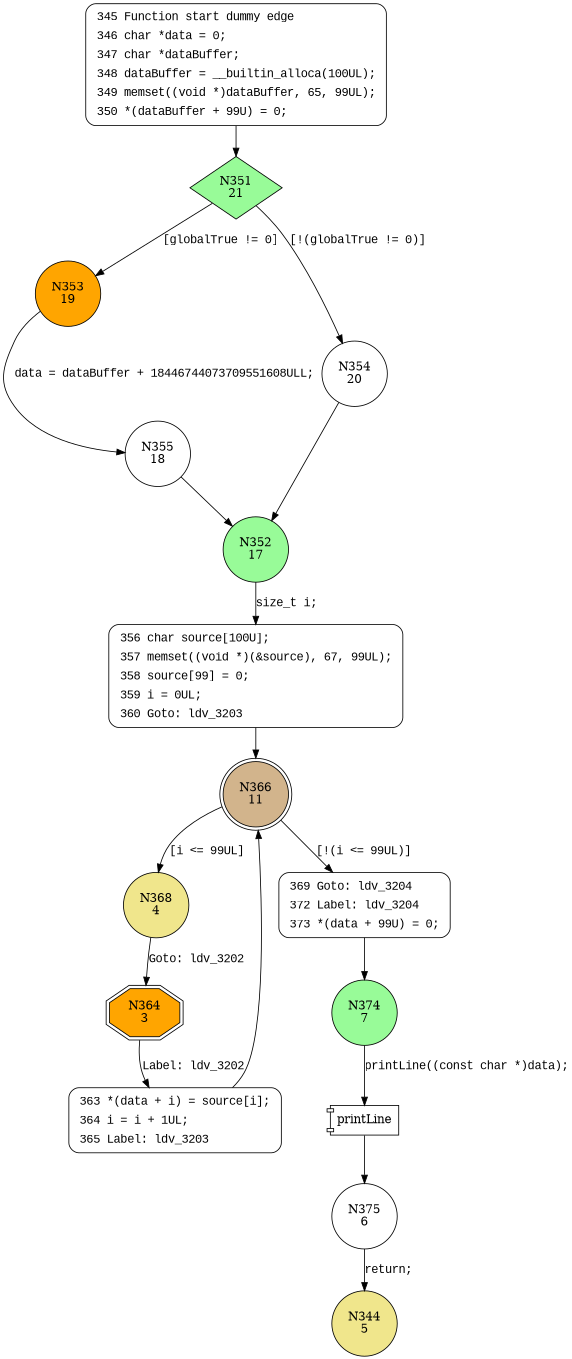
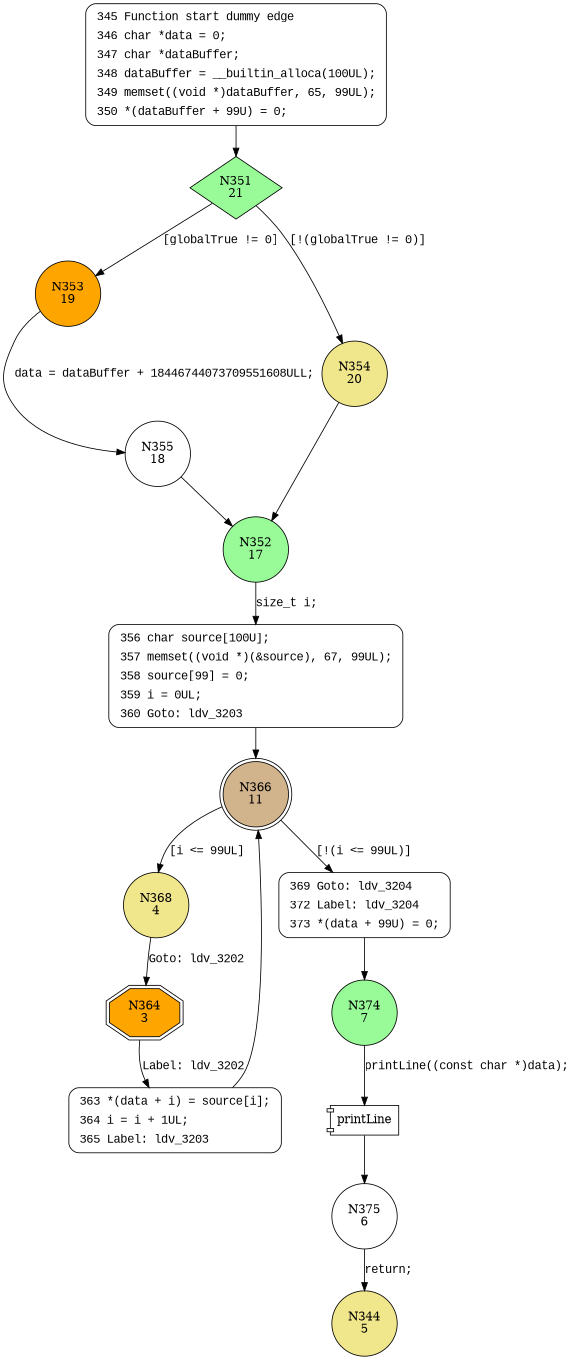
(355, 374) -> (355, 374)
